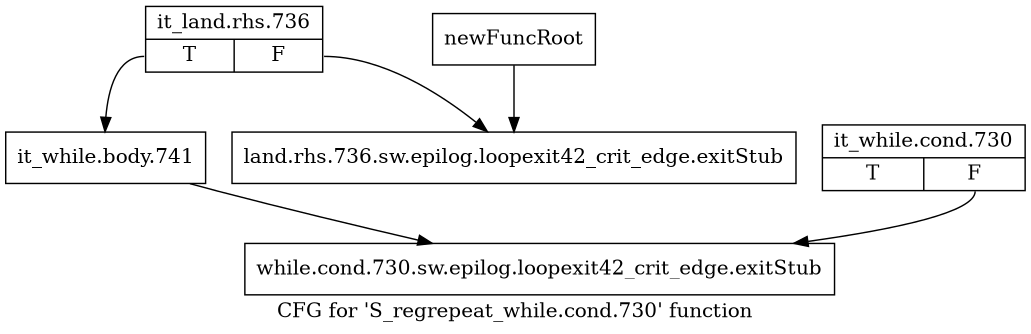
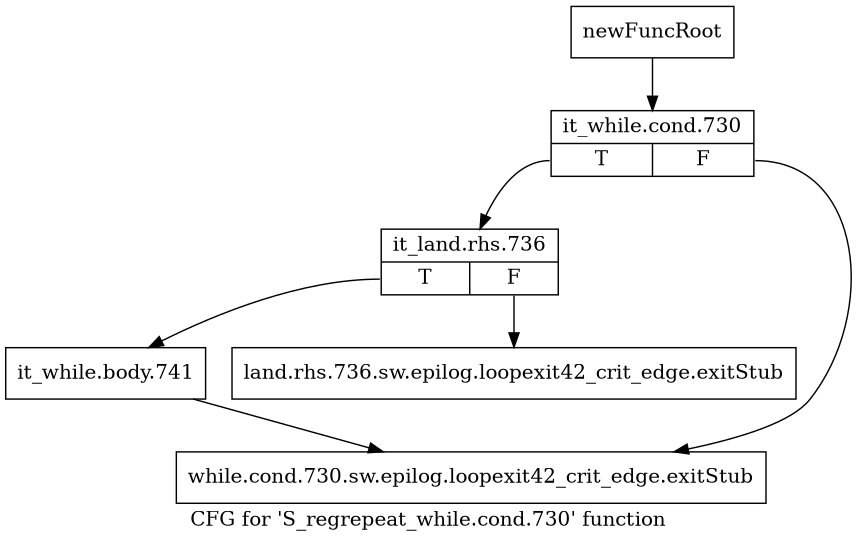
(514, 91) -> (652, 77)
none -> (510, 179)
